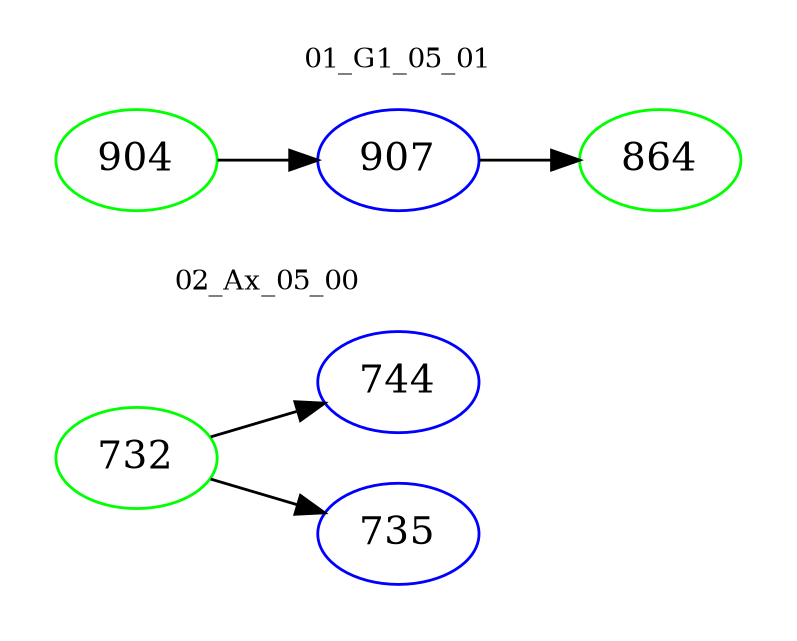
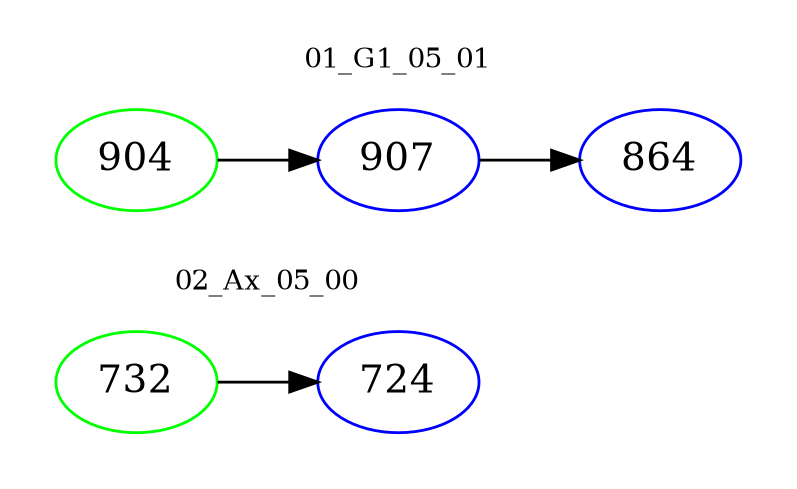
(660, 160) -> (660, 160)
(398, 382) -> (398, 382)
(398, 534) -> none
